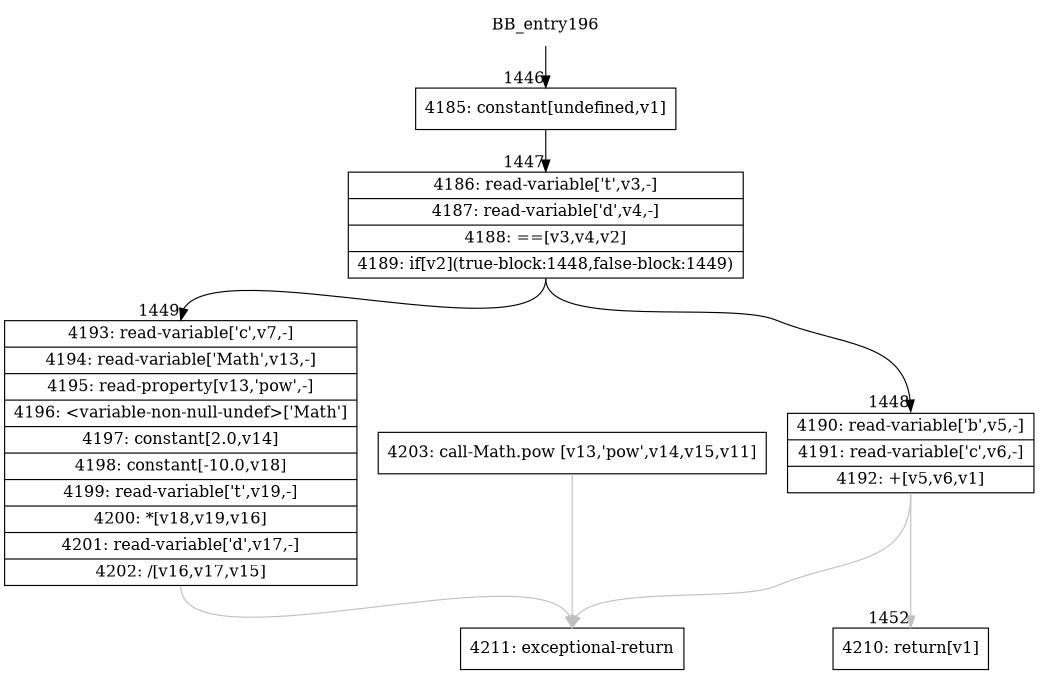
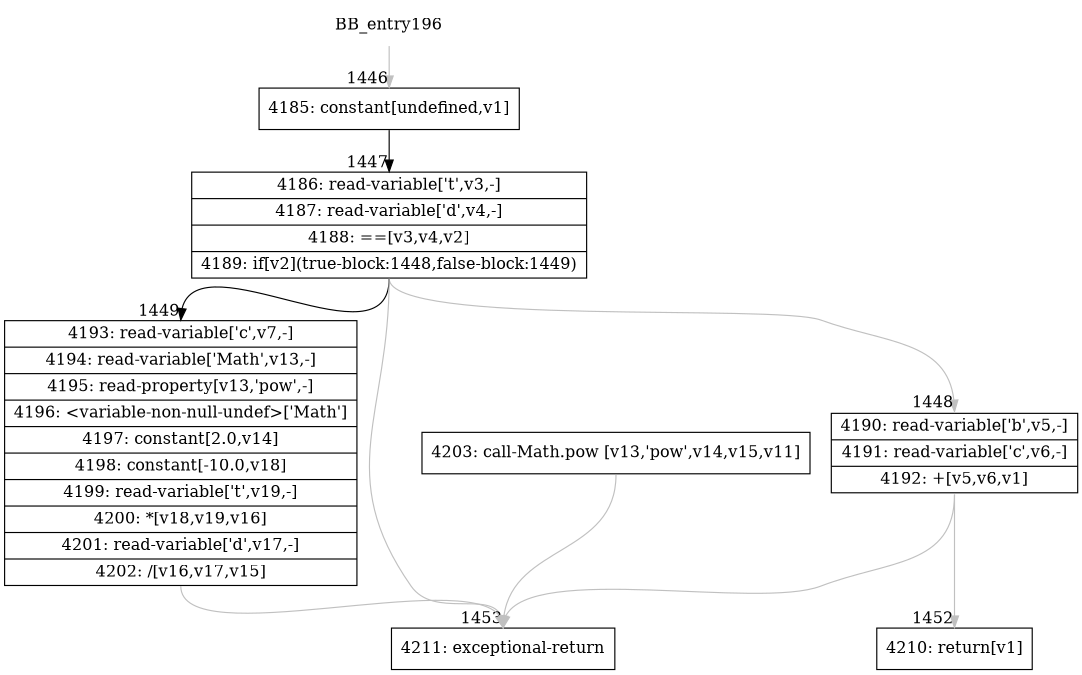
(546, 61) -> (389, 61)
(738, 314) -> (685, 313)
none -> (371, 486)
